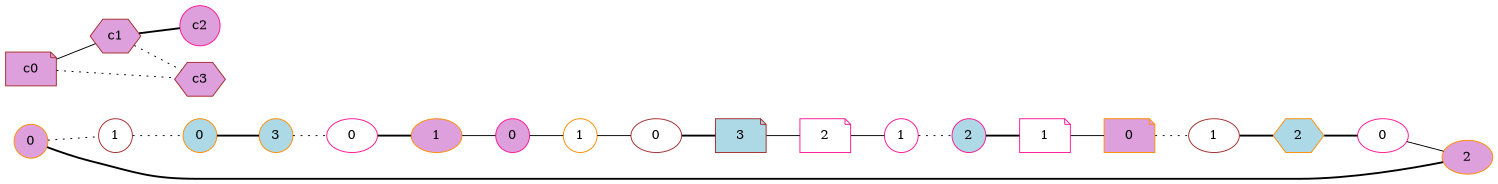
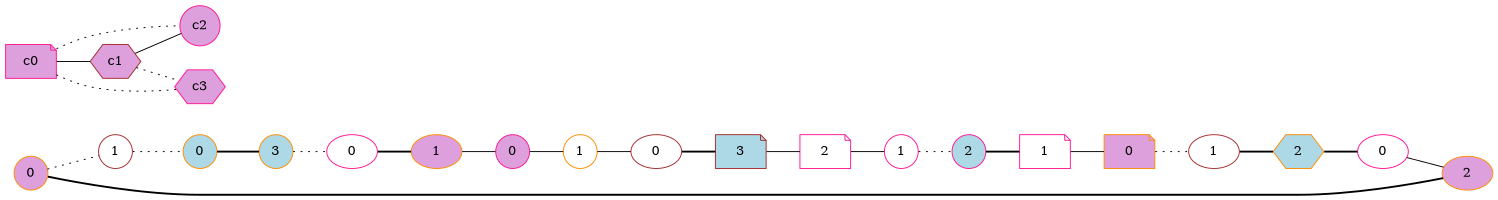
none -> (117, 31)
(159, 31) -> (158, 43)
(31, 69) -> (31, 61)
(200, 79) -> (200, 87)
